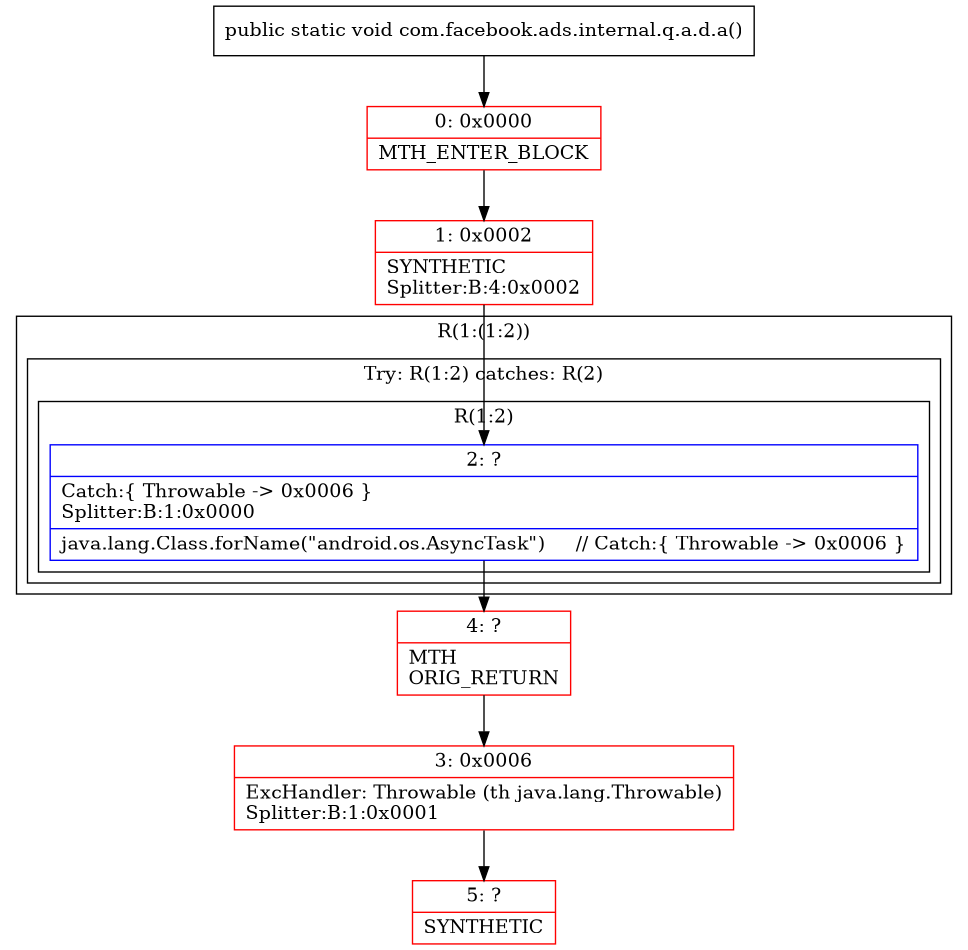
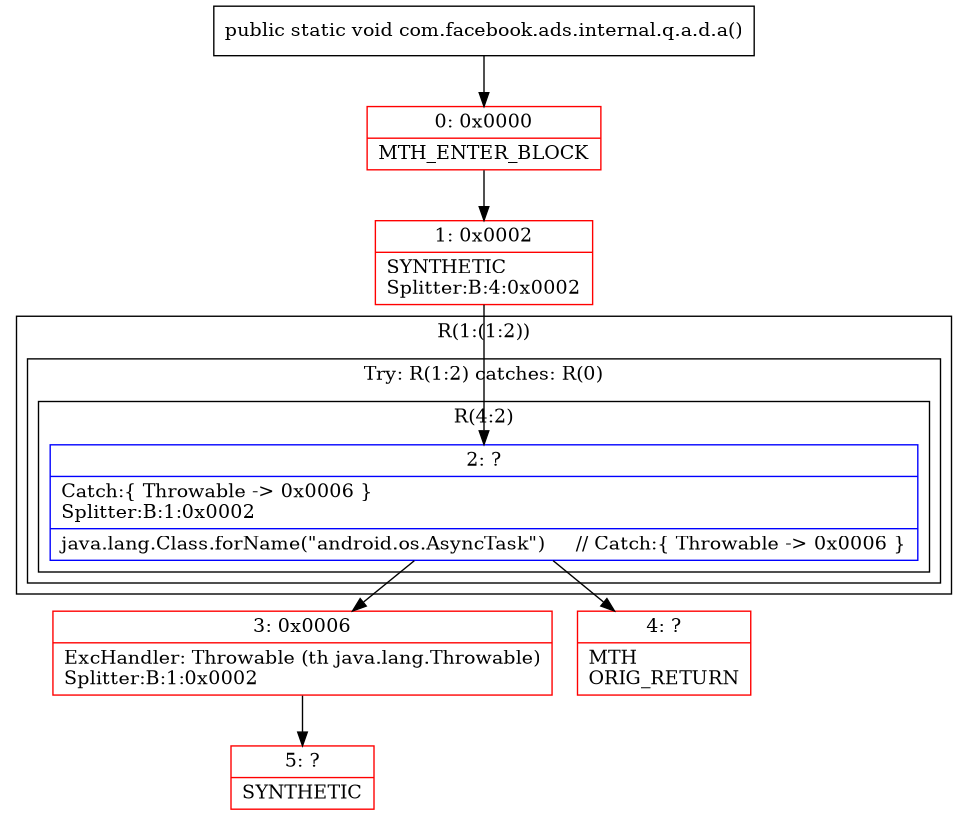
(484, 375) -> (484, 375)
(484, 417) -> (484, 417)
(159, 512) -> (159, 512)
(484, 713) -> (389, 581)
(343, 813) -> (162, 679)
